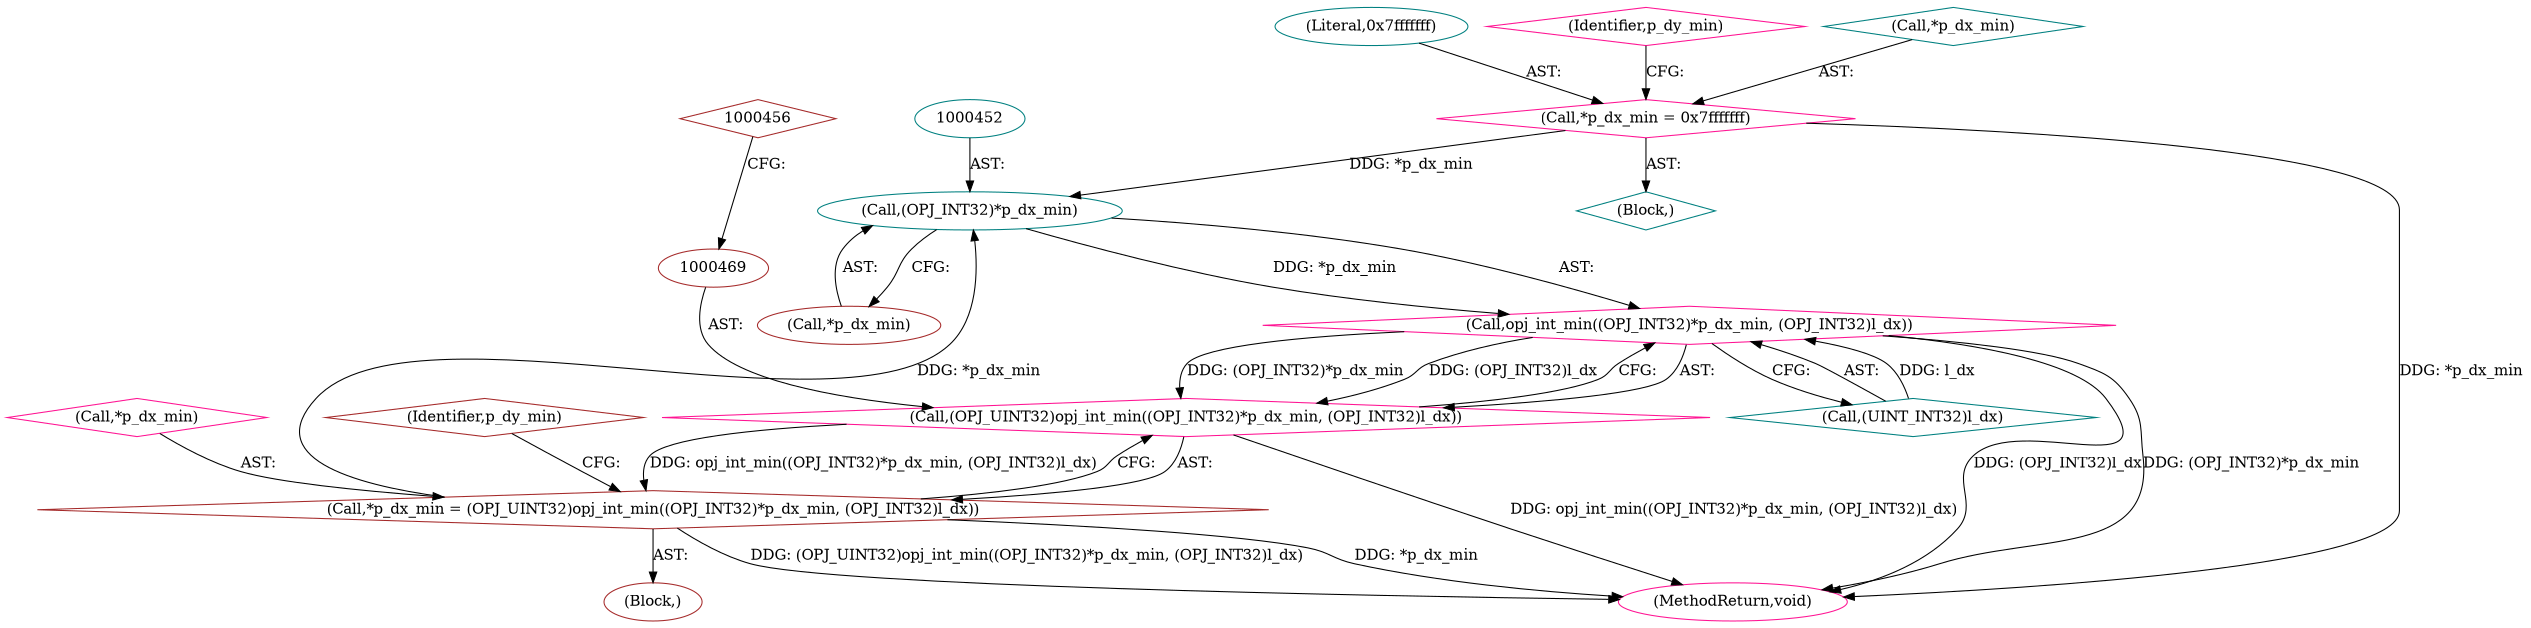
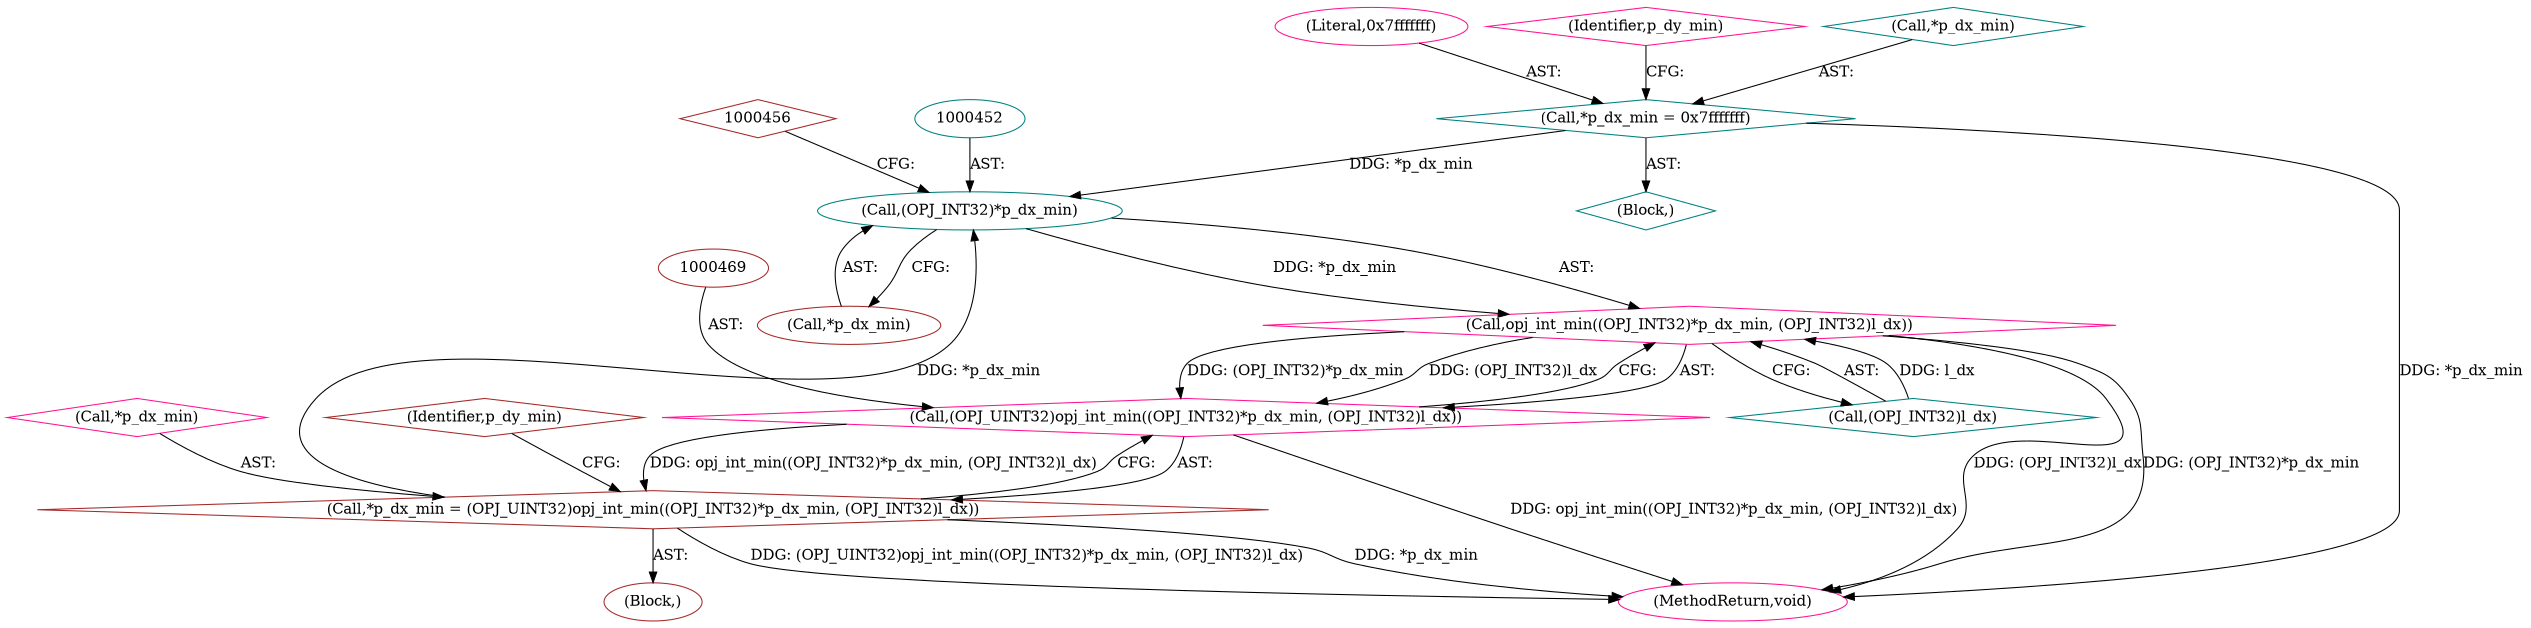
(1371, 26) -> (1371, 26)
(1646, 119) -> (1646, 119)
(737, 188) -> (852, 160)
(1913, 418) -> (1913, 418)
